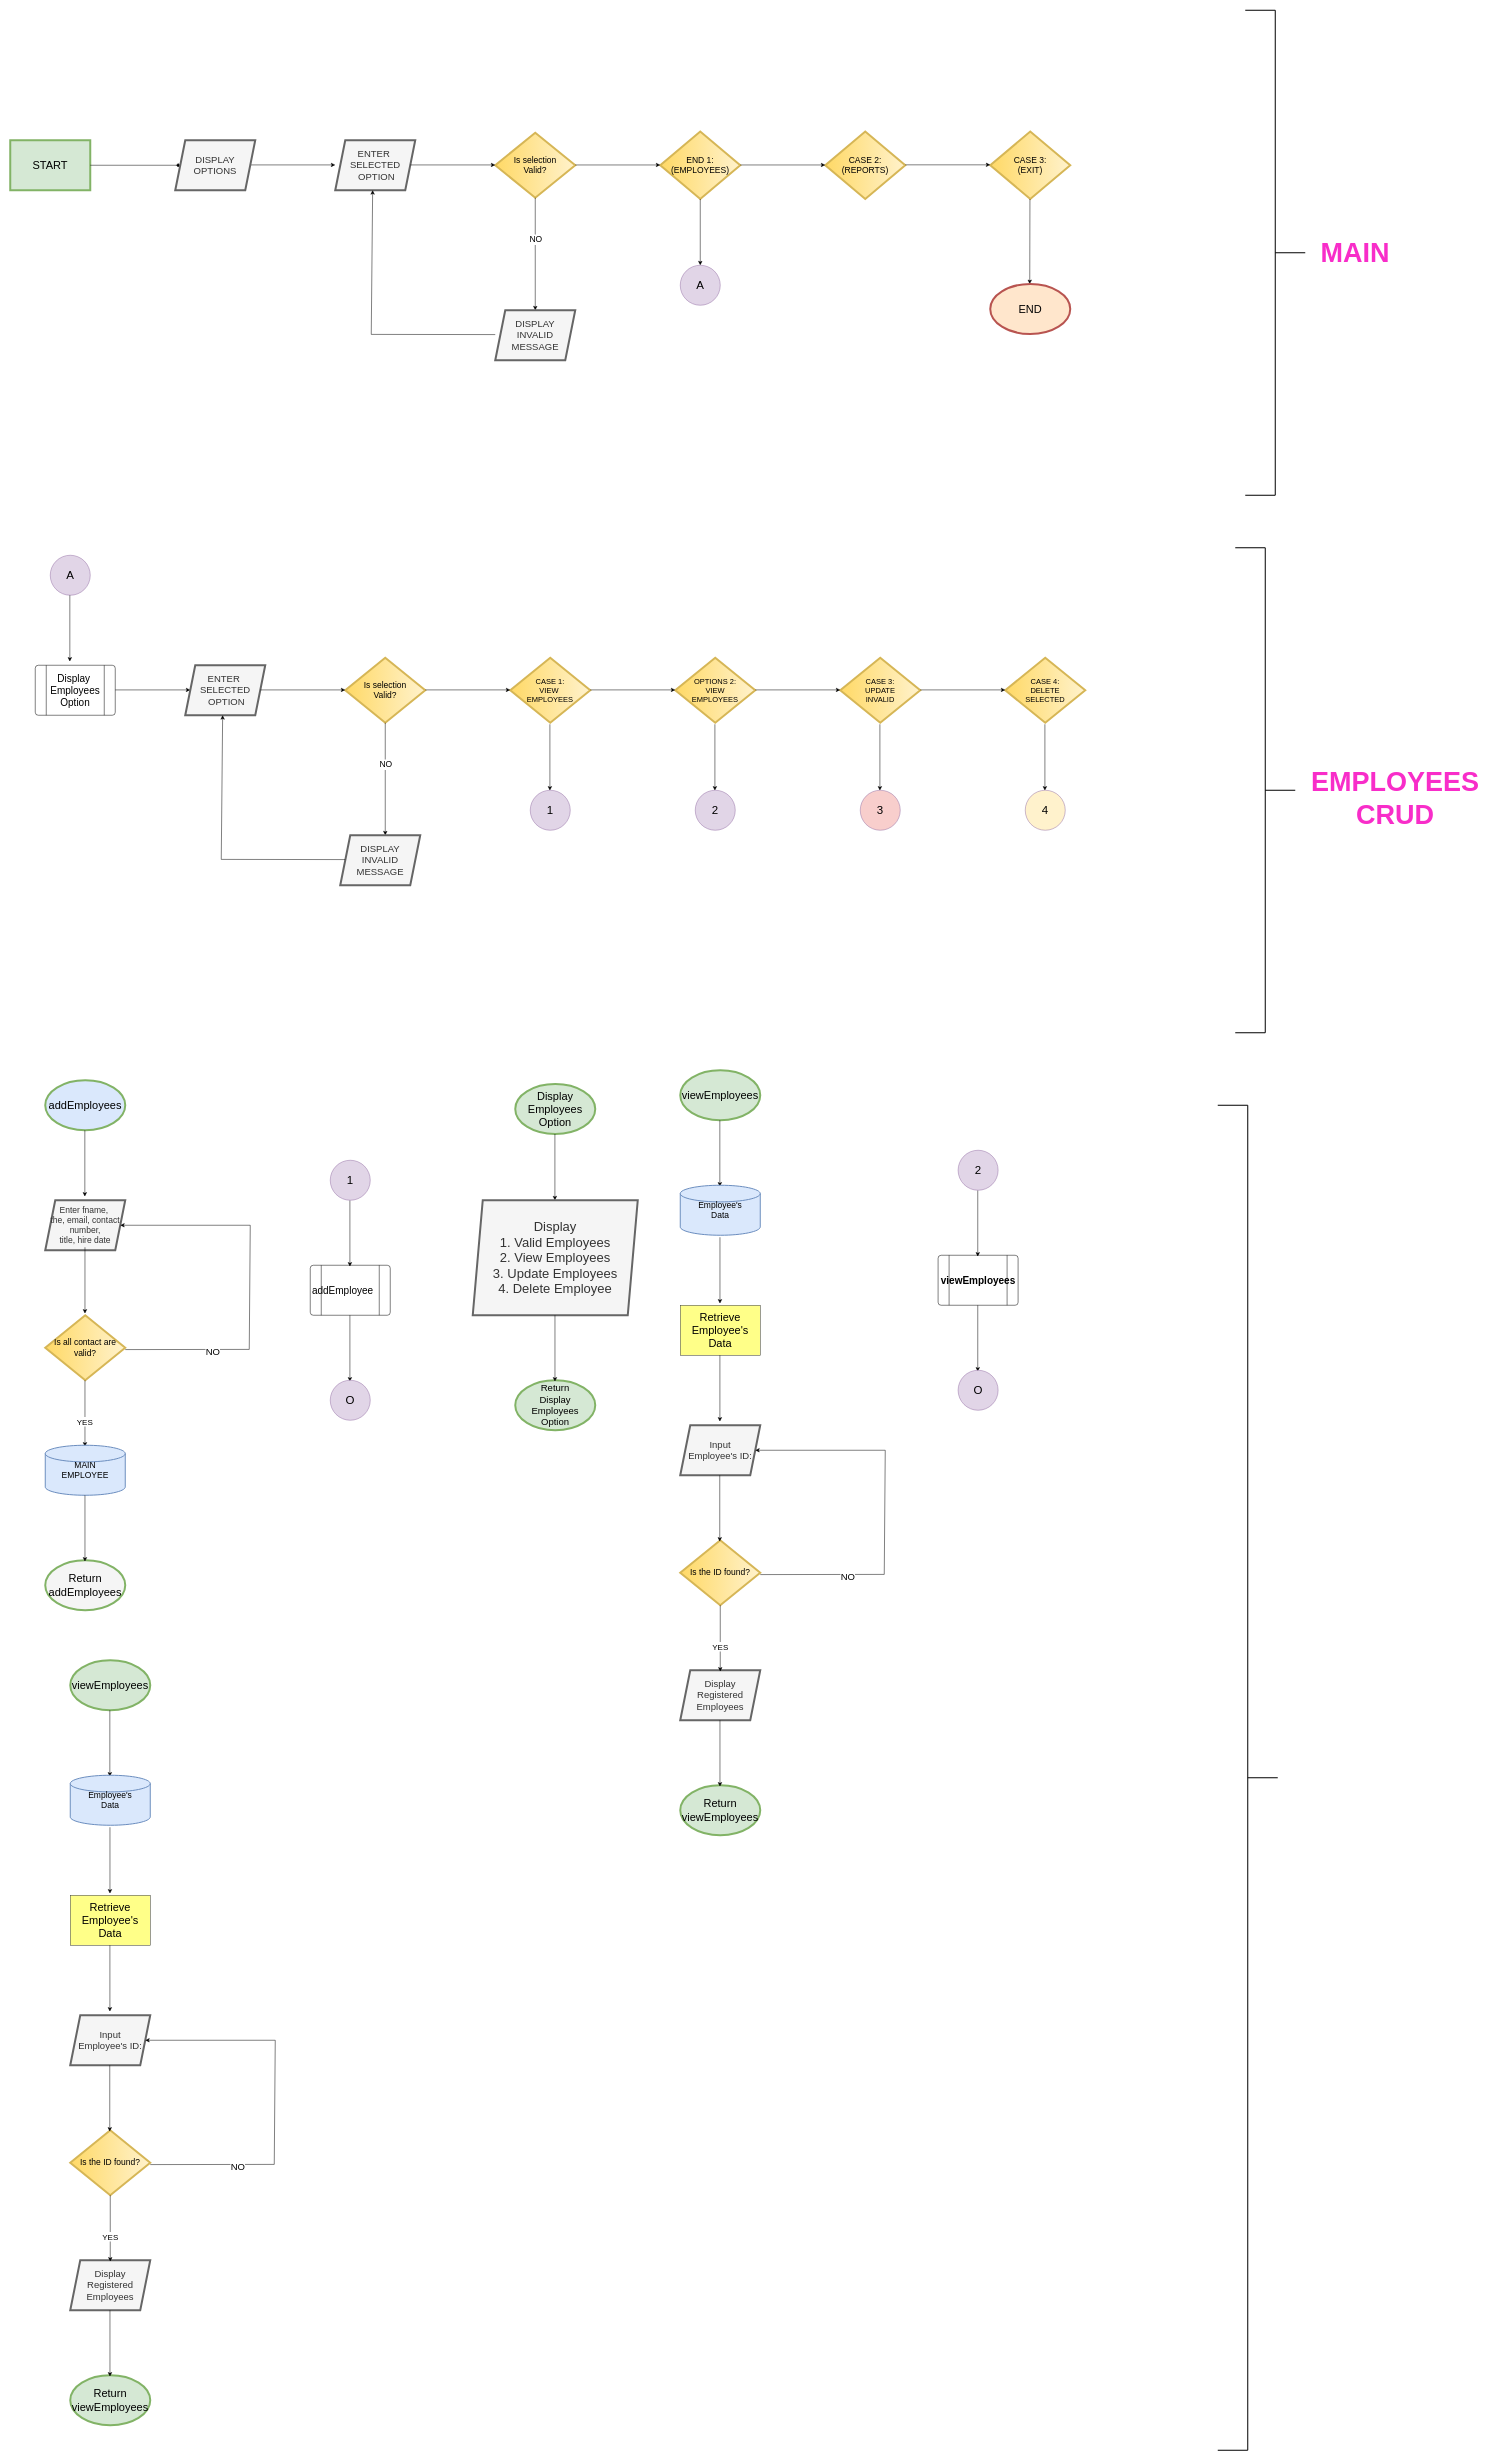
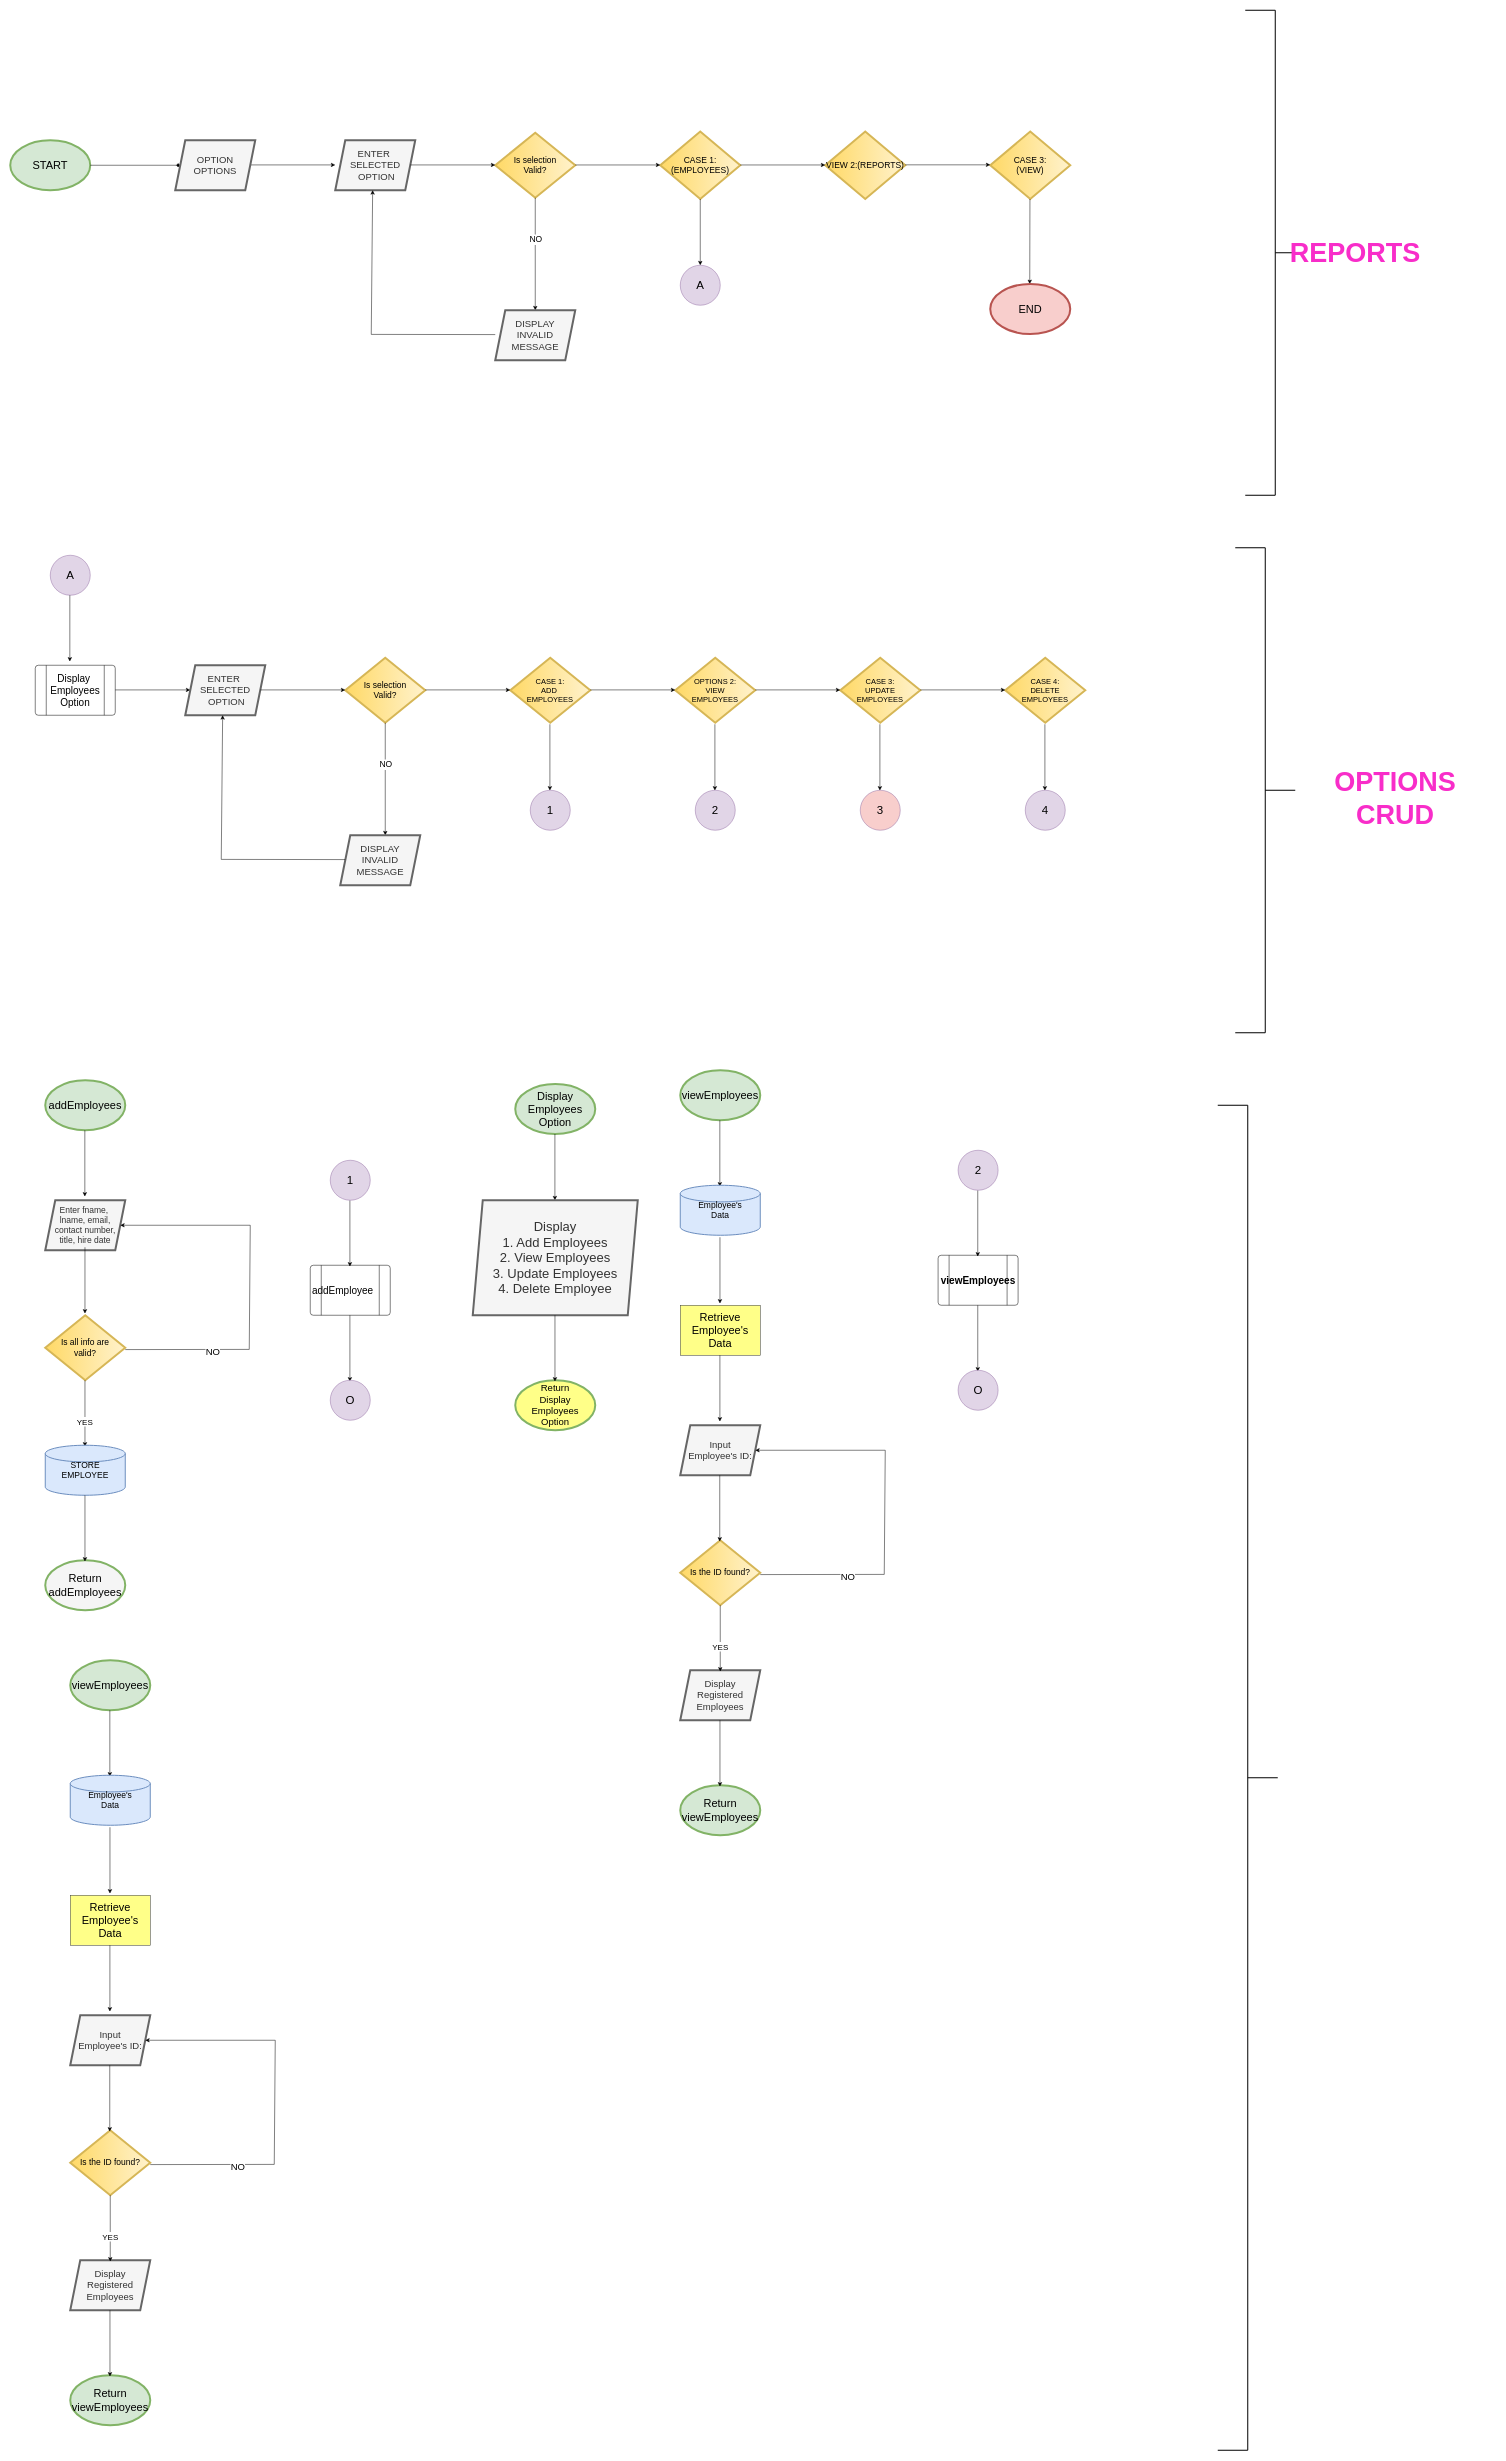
(50, 165) -> (50, 165)
(215, 165) -> (215, 165)
(700, 165) -> (700, 165)
(865, 165) -> (865, 165)
(1030, 165) -> (1030, 165)
(1355, 253) -> (1355, 253)
(1030, 309) -> (1030, 309)
(550, 690) -> (550, 690)
(880, 690) -> (880, 690)
(1045, 690) -> (1045, 690)
(1395, 798) -> (1395, 798)
(1045, 810) -> (1045, 810)
(85, 1105) -> (85, 1105)
(85, 1225) -> (85, 1225)
(555, 1258) -> (555, 1258)
(85, 1348) -> (85, 1348)
(555, 1405) -> (555, 1405)
(85, 1470) -> (85, 1470)
